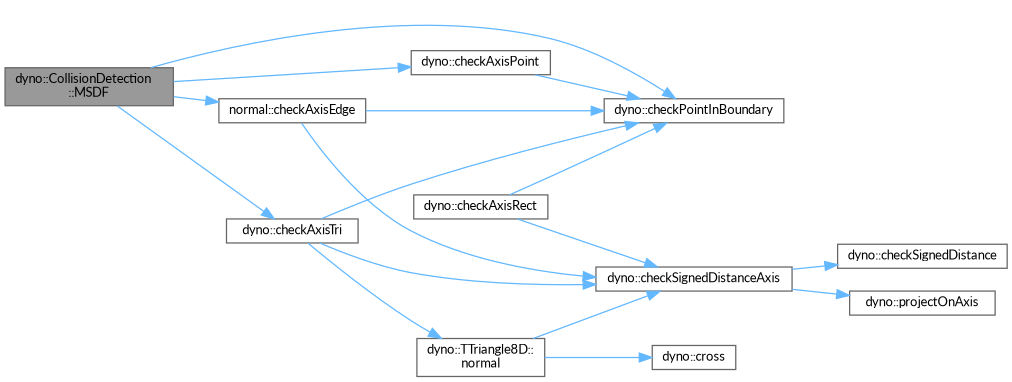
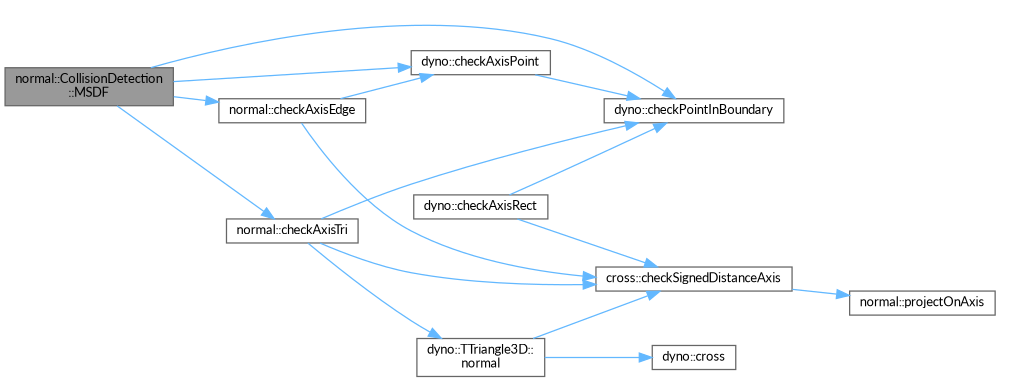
(89, 87) -> (89, 87)
(478, 111) -> (381, 88)
(292, 231) -> (292, 231)
(922, 256) -> none
(694, 279) -> (694, 279)
(922, 303) -> (922, 303)
(481, 357) -> (481, 357)
